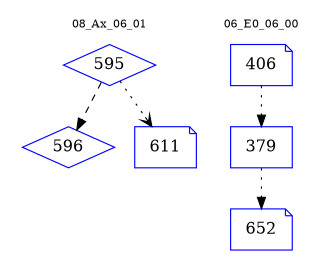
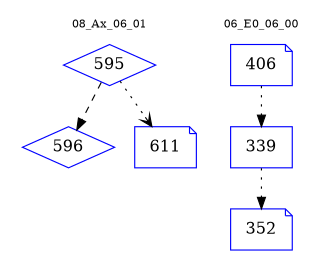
(261, 147) -> (261, 147)
(261, 229) -> (261, 229)
